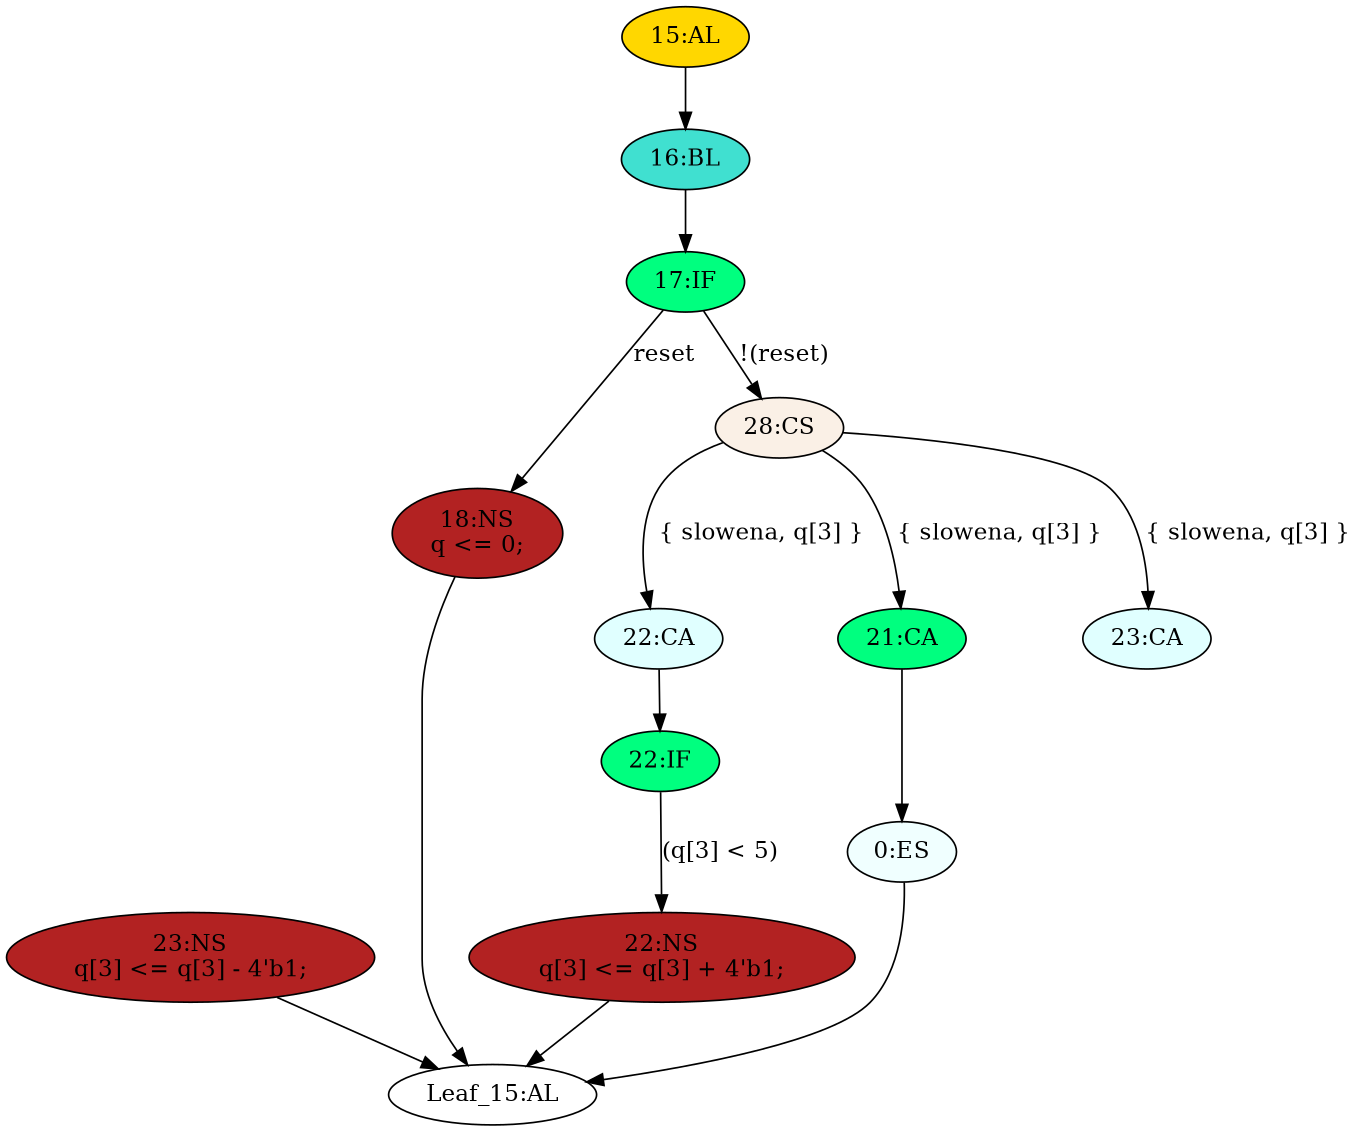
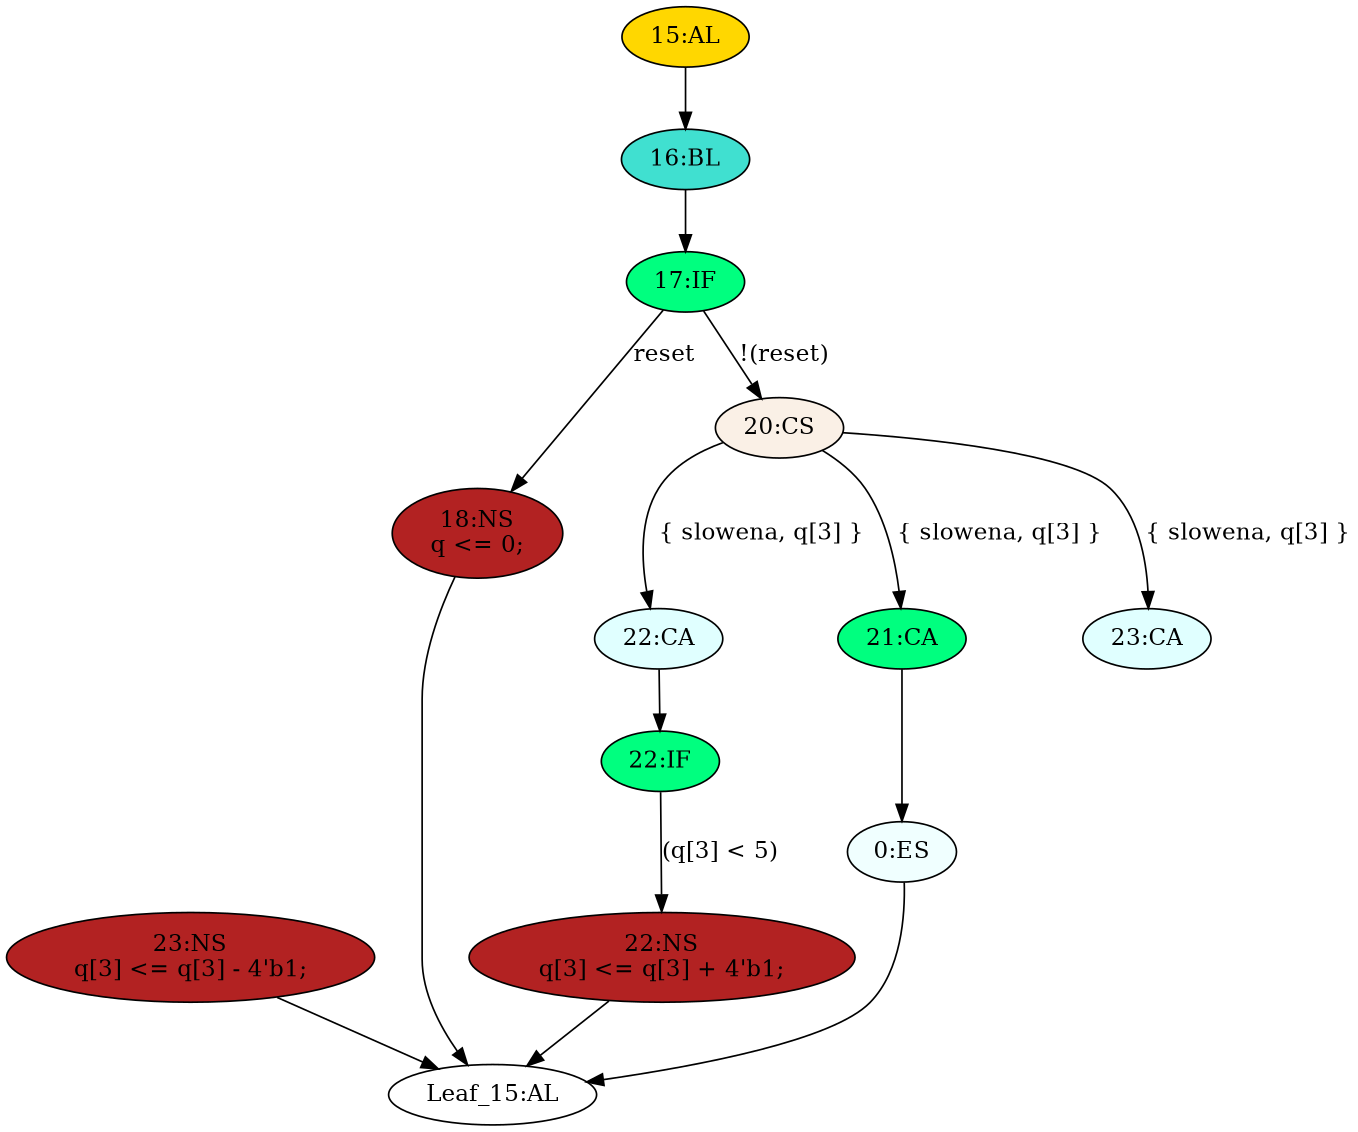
(779, 428) -> (779, 428)
